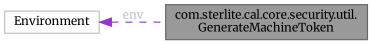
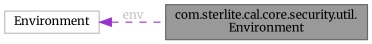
(267, 22) -> (267, 22)
